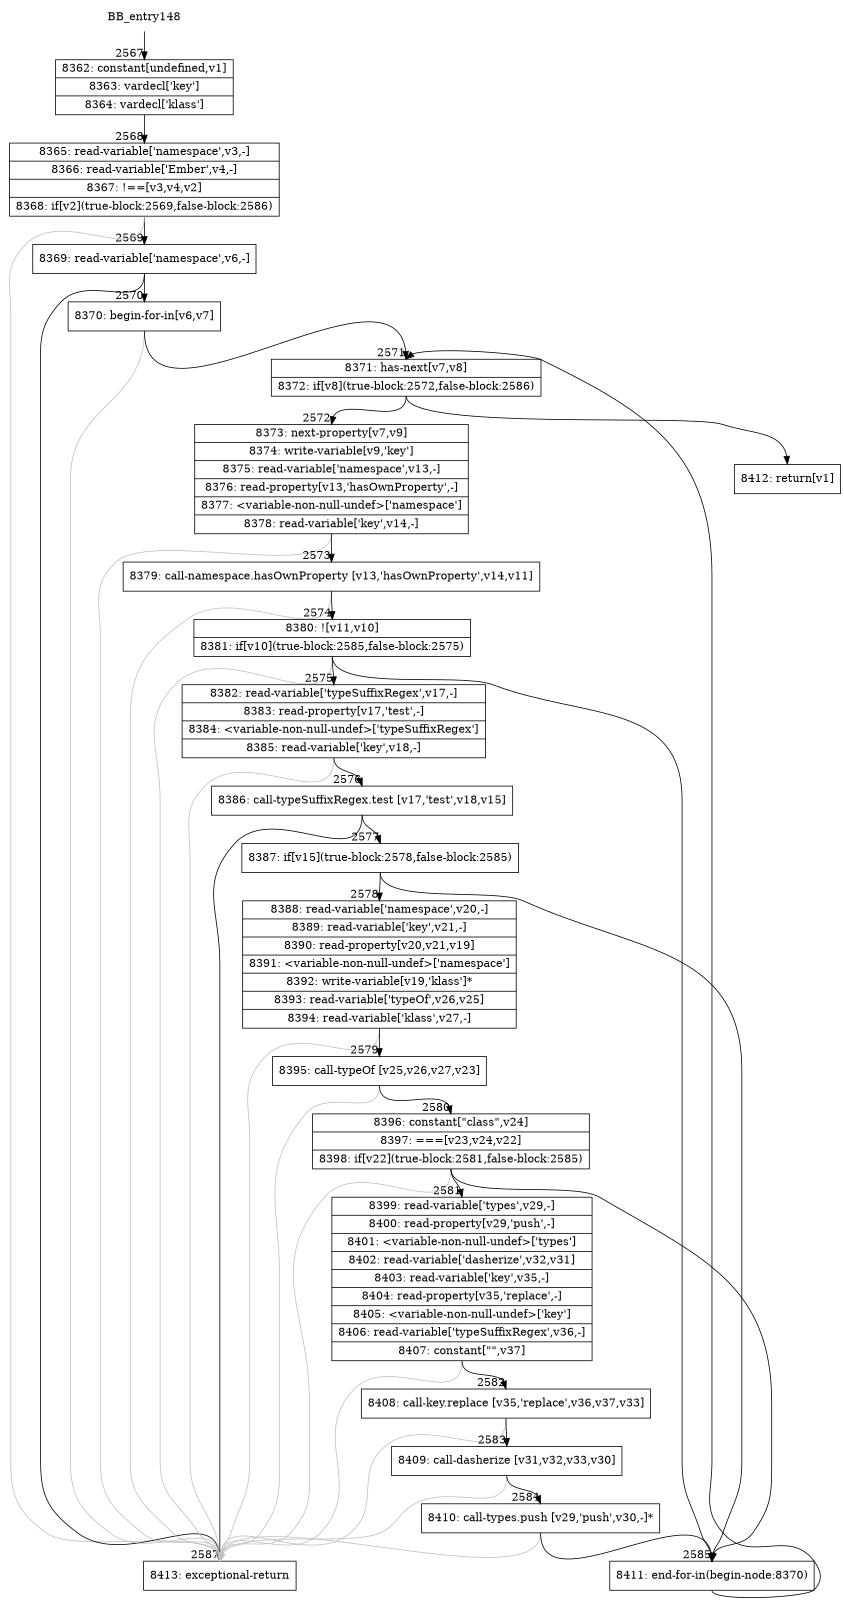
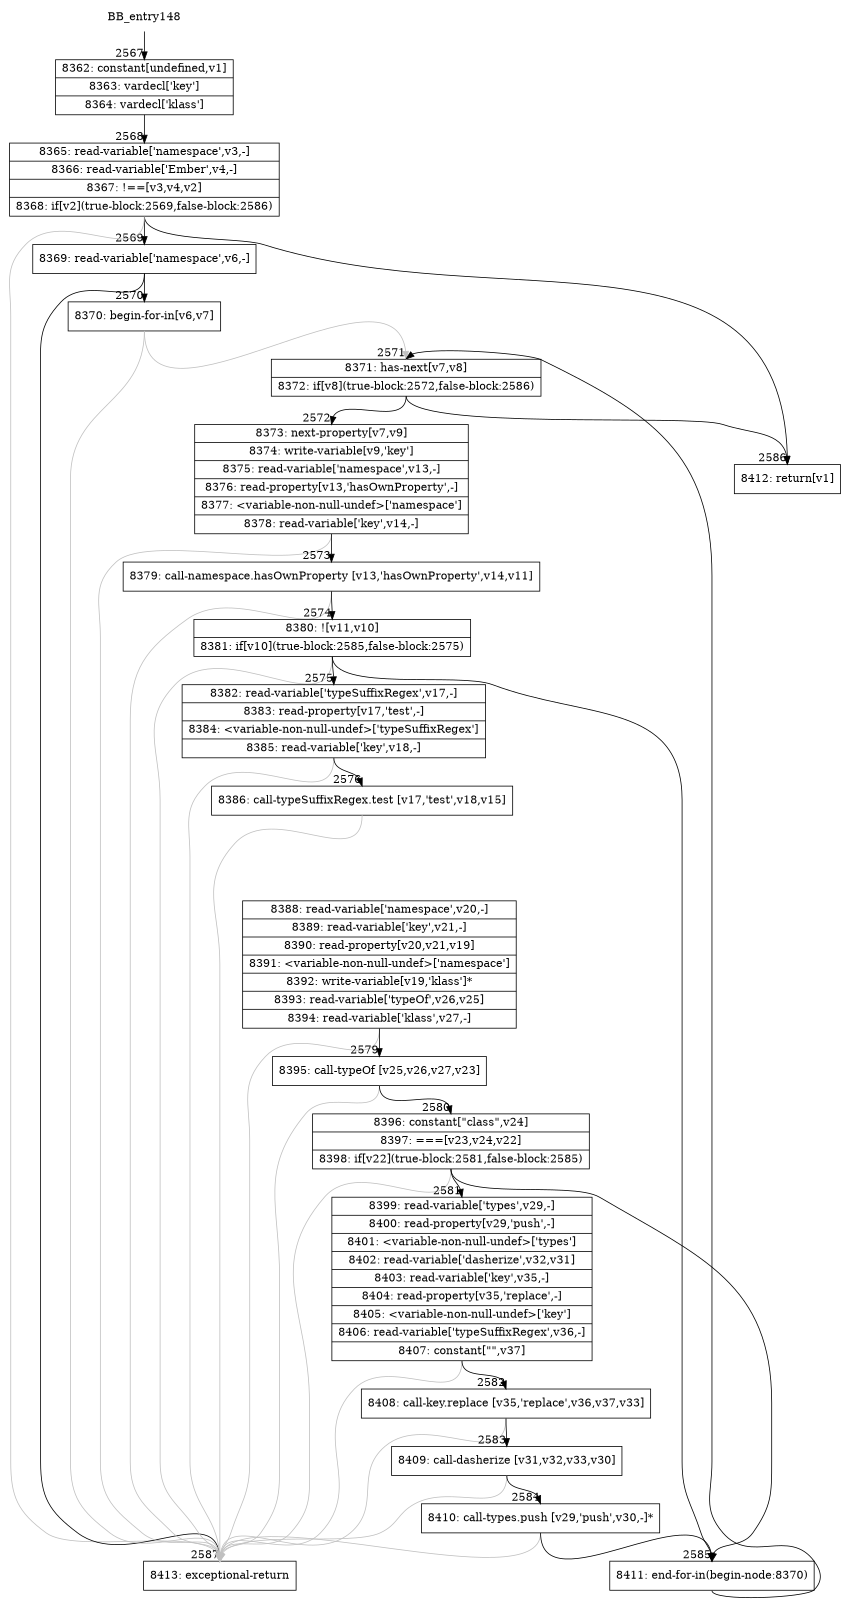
none -> (509, 279)
(272, 346) -> (272, 346)
(380, 858) -> none
(220, 1122) -> (220, 1122)
